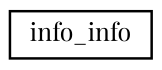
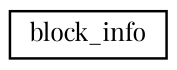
(81, 35) -> (88, 35)
